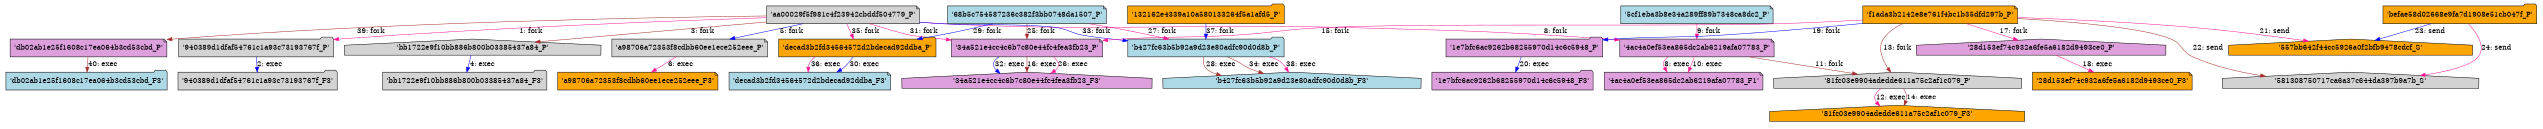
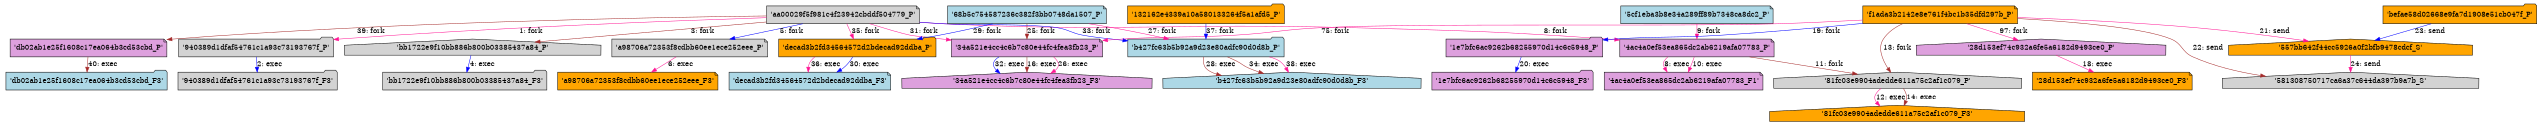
(1335, 31) -> (1335, 31)
(2013, 31) -> (2013, 31)
(2470, 63) -> (2351, 61)
